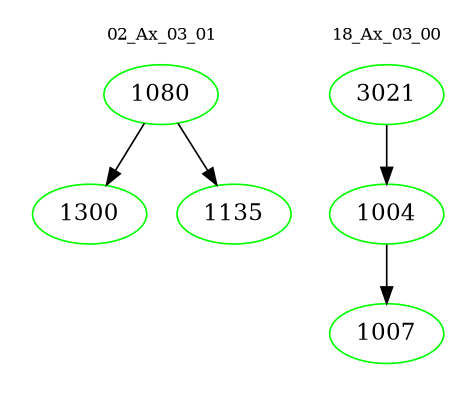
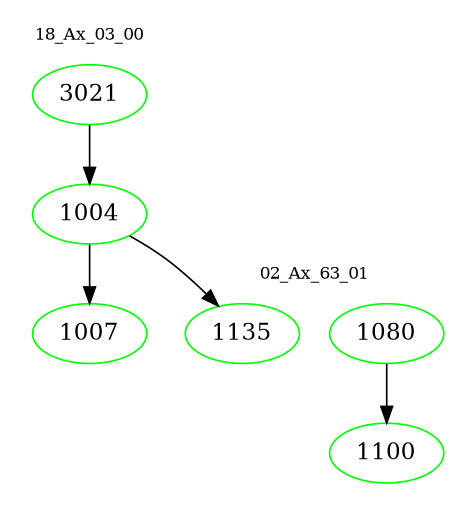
(162, 36) -> (315, 275)
(193, 147) -> (183, 273)
(90, 214) -> (387, 453)
